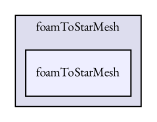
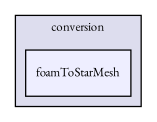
(78, 28) -> (78, 28)
